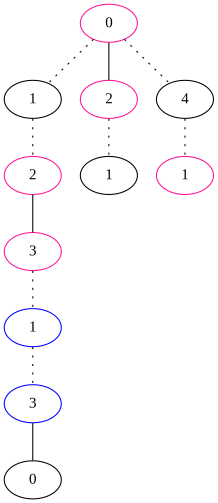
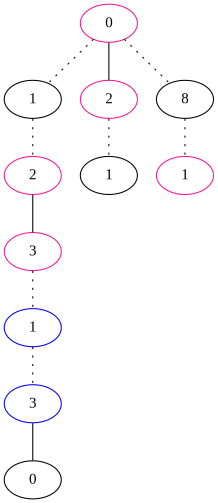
(185, 99) -> (185, 99)
